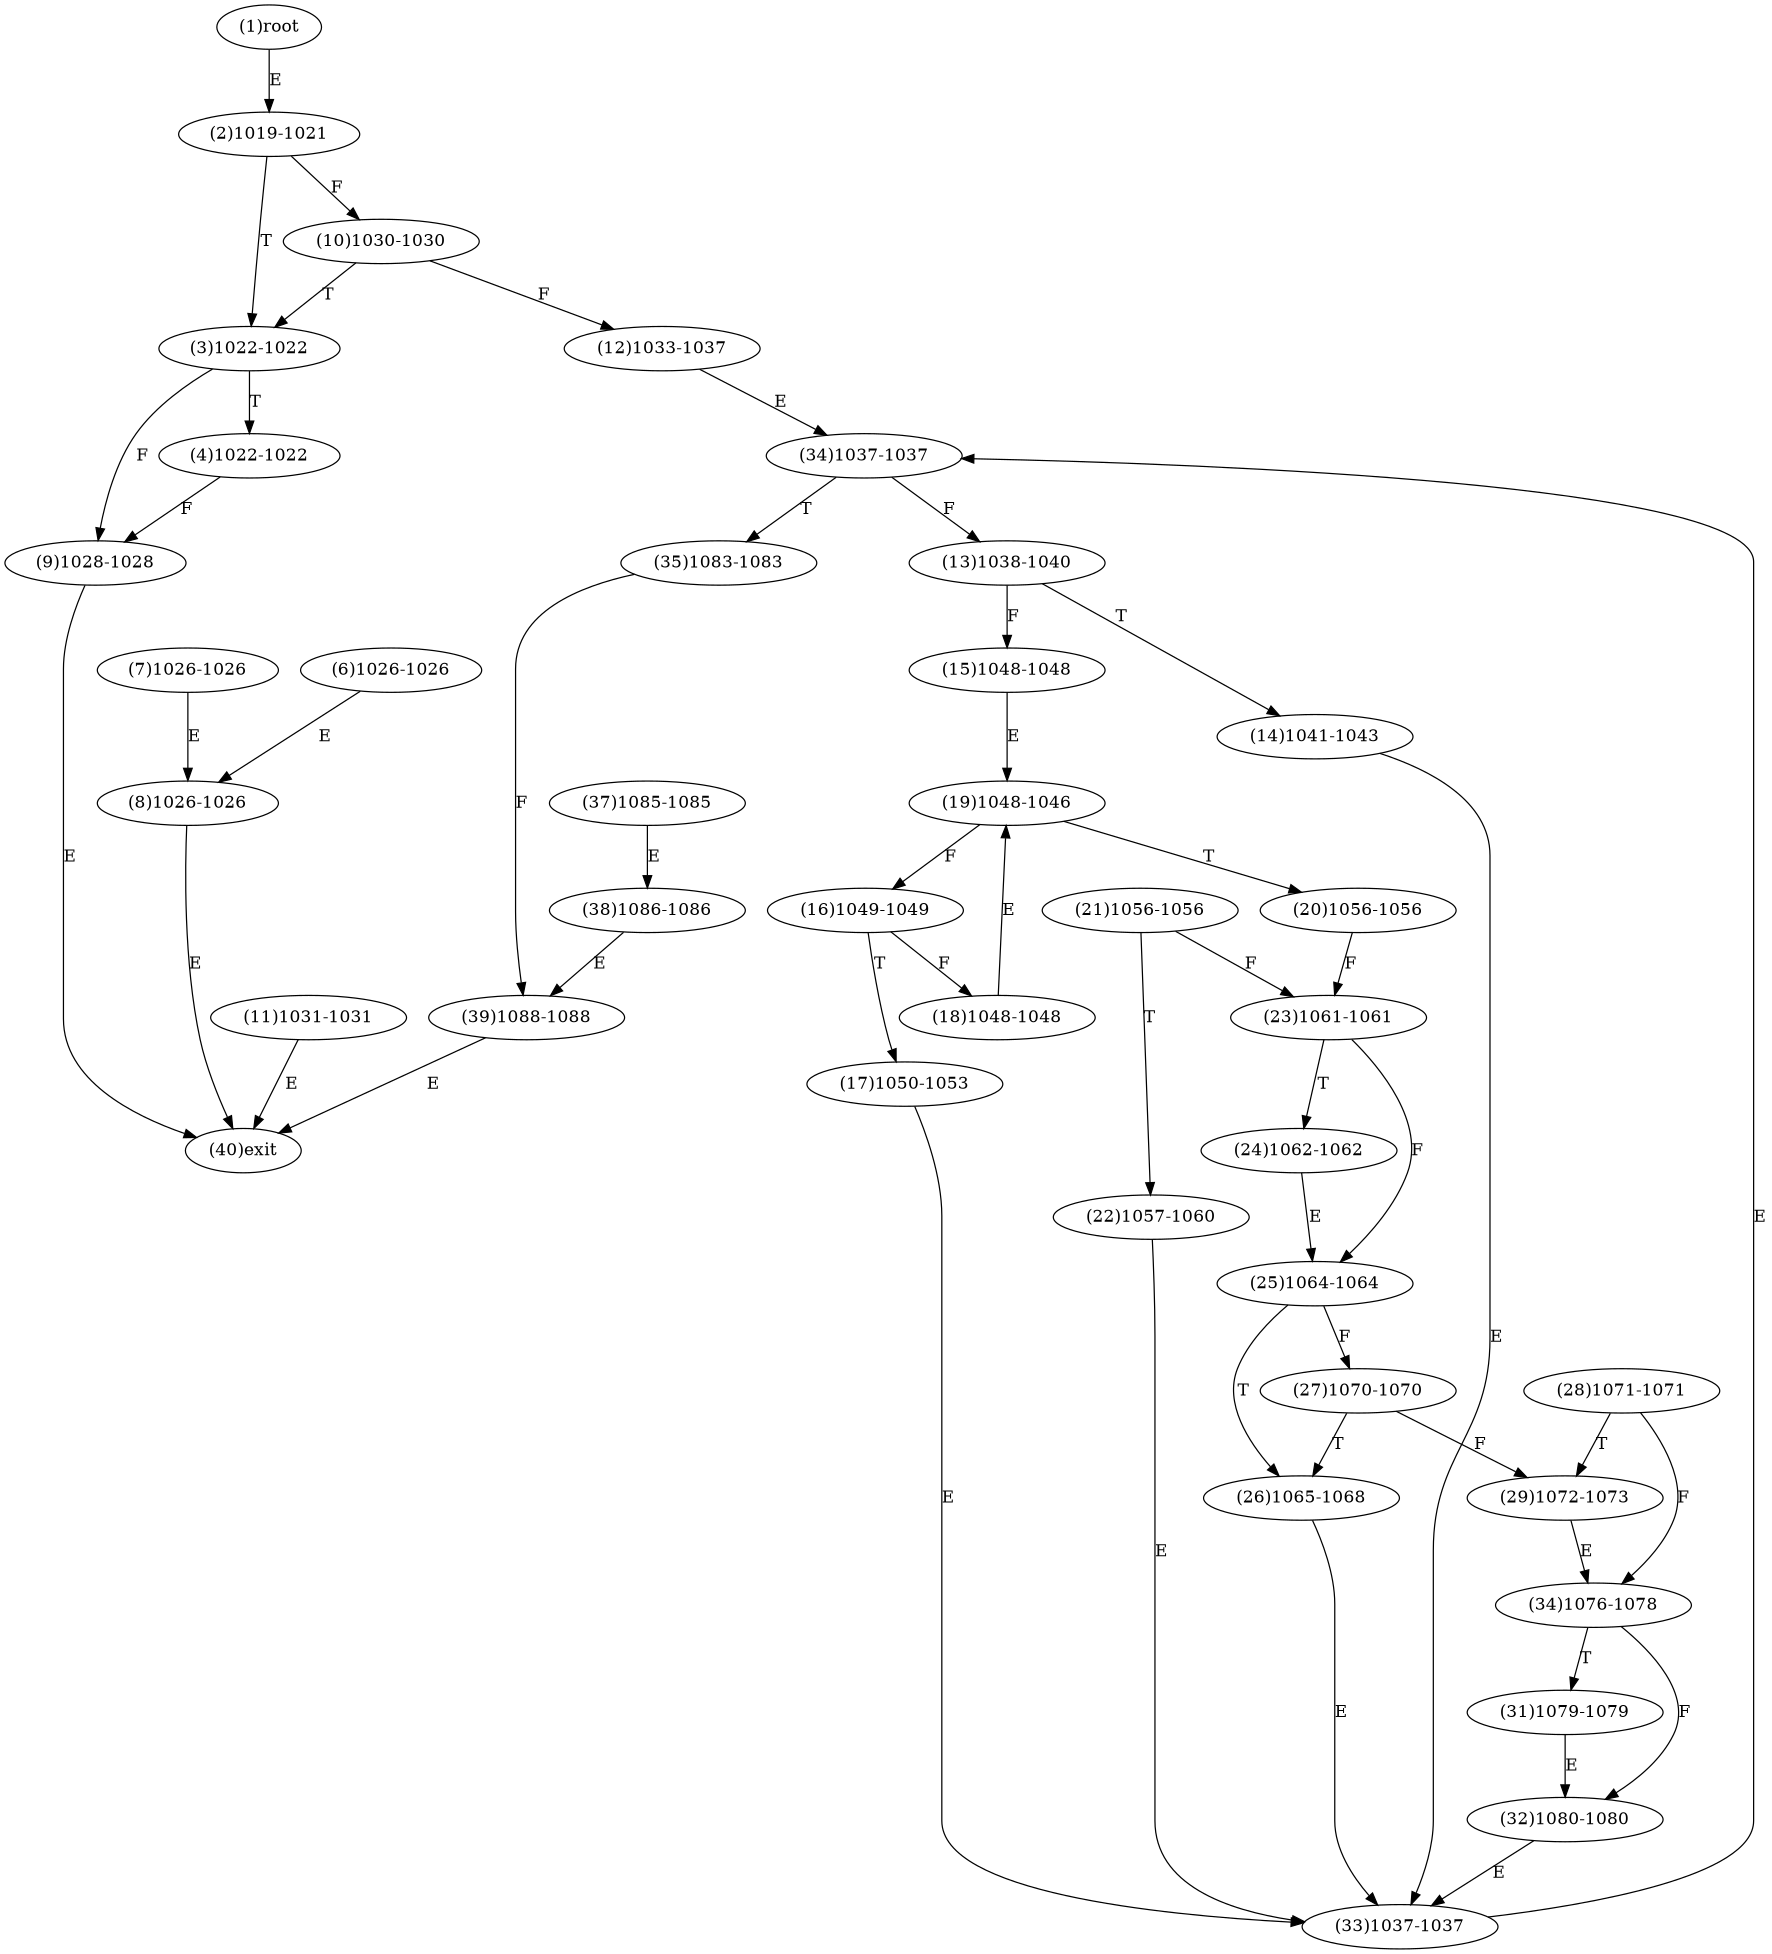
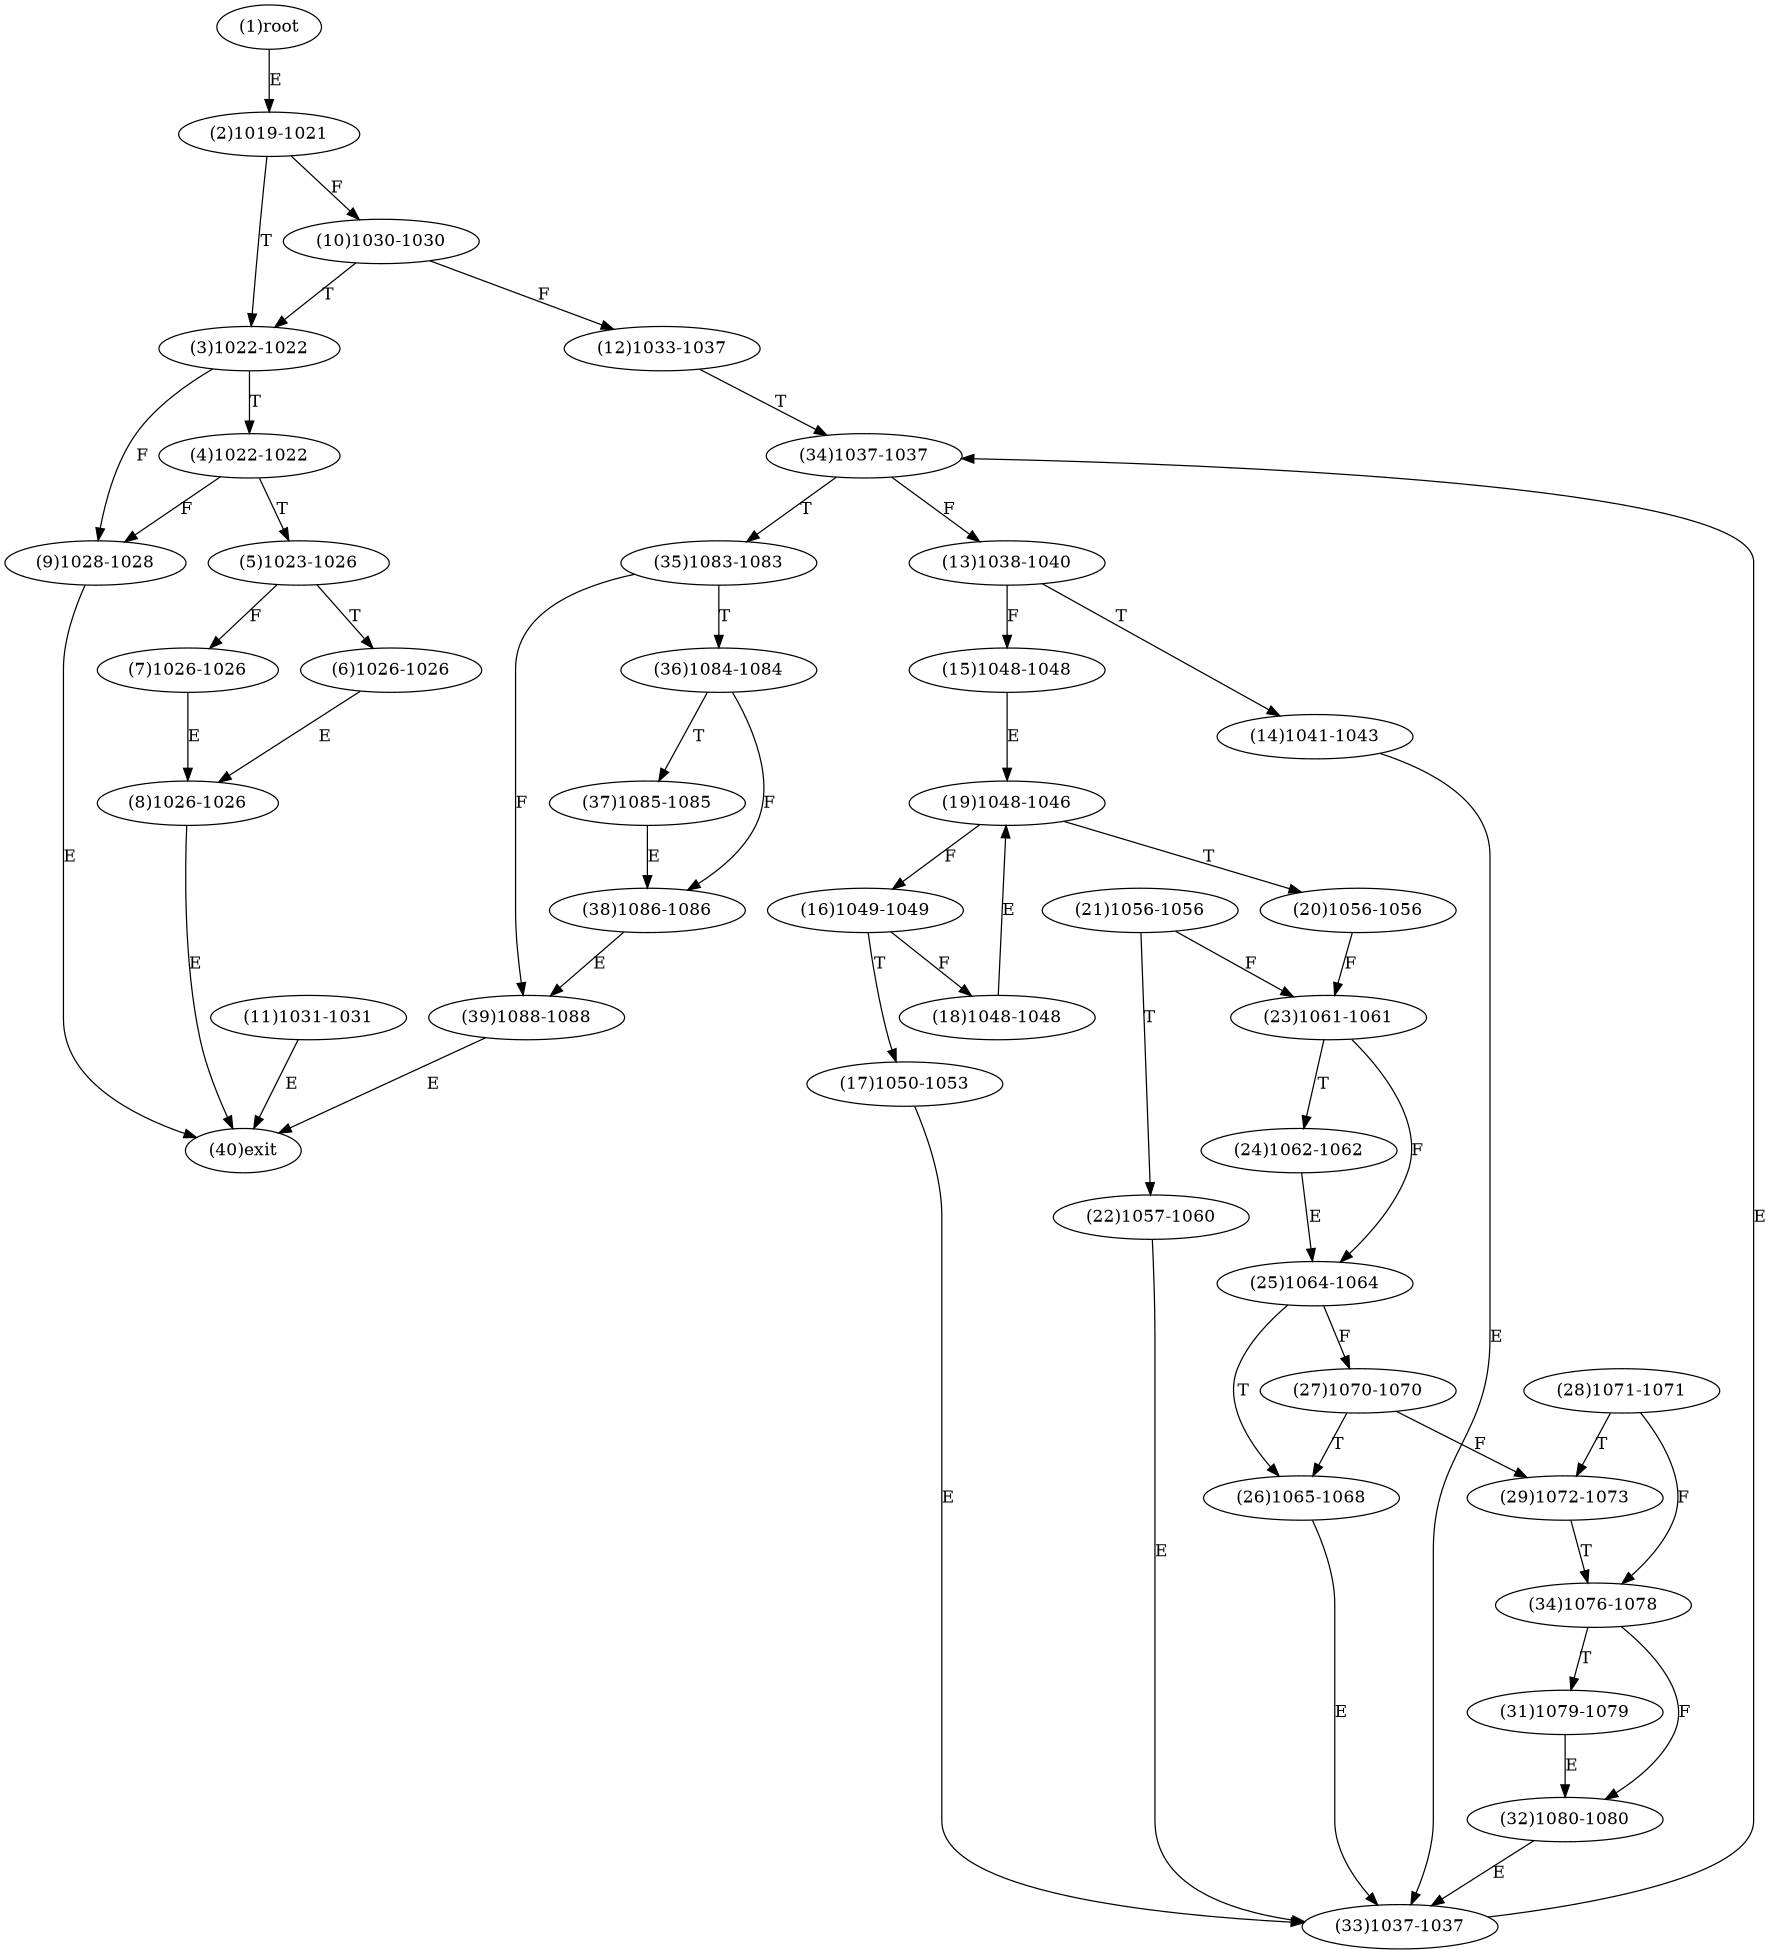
(781, 402) -> (781, 402)
none -> (299, 563)
none -> (719, 670)
(1587, 1552) -> (1587, 1552)
